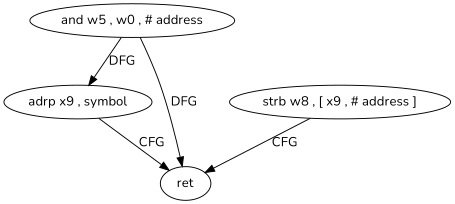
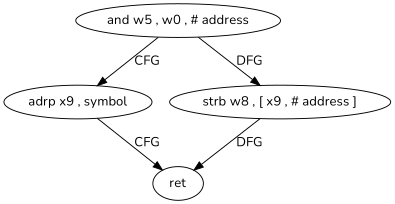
(122, 61) -> (147, 61)
(164, 96) -> (225, 58)
(285, 143) -> (250, 143)
